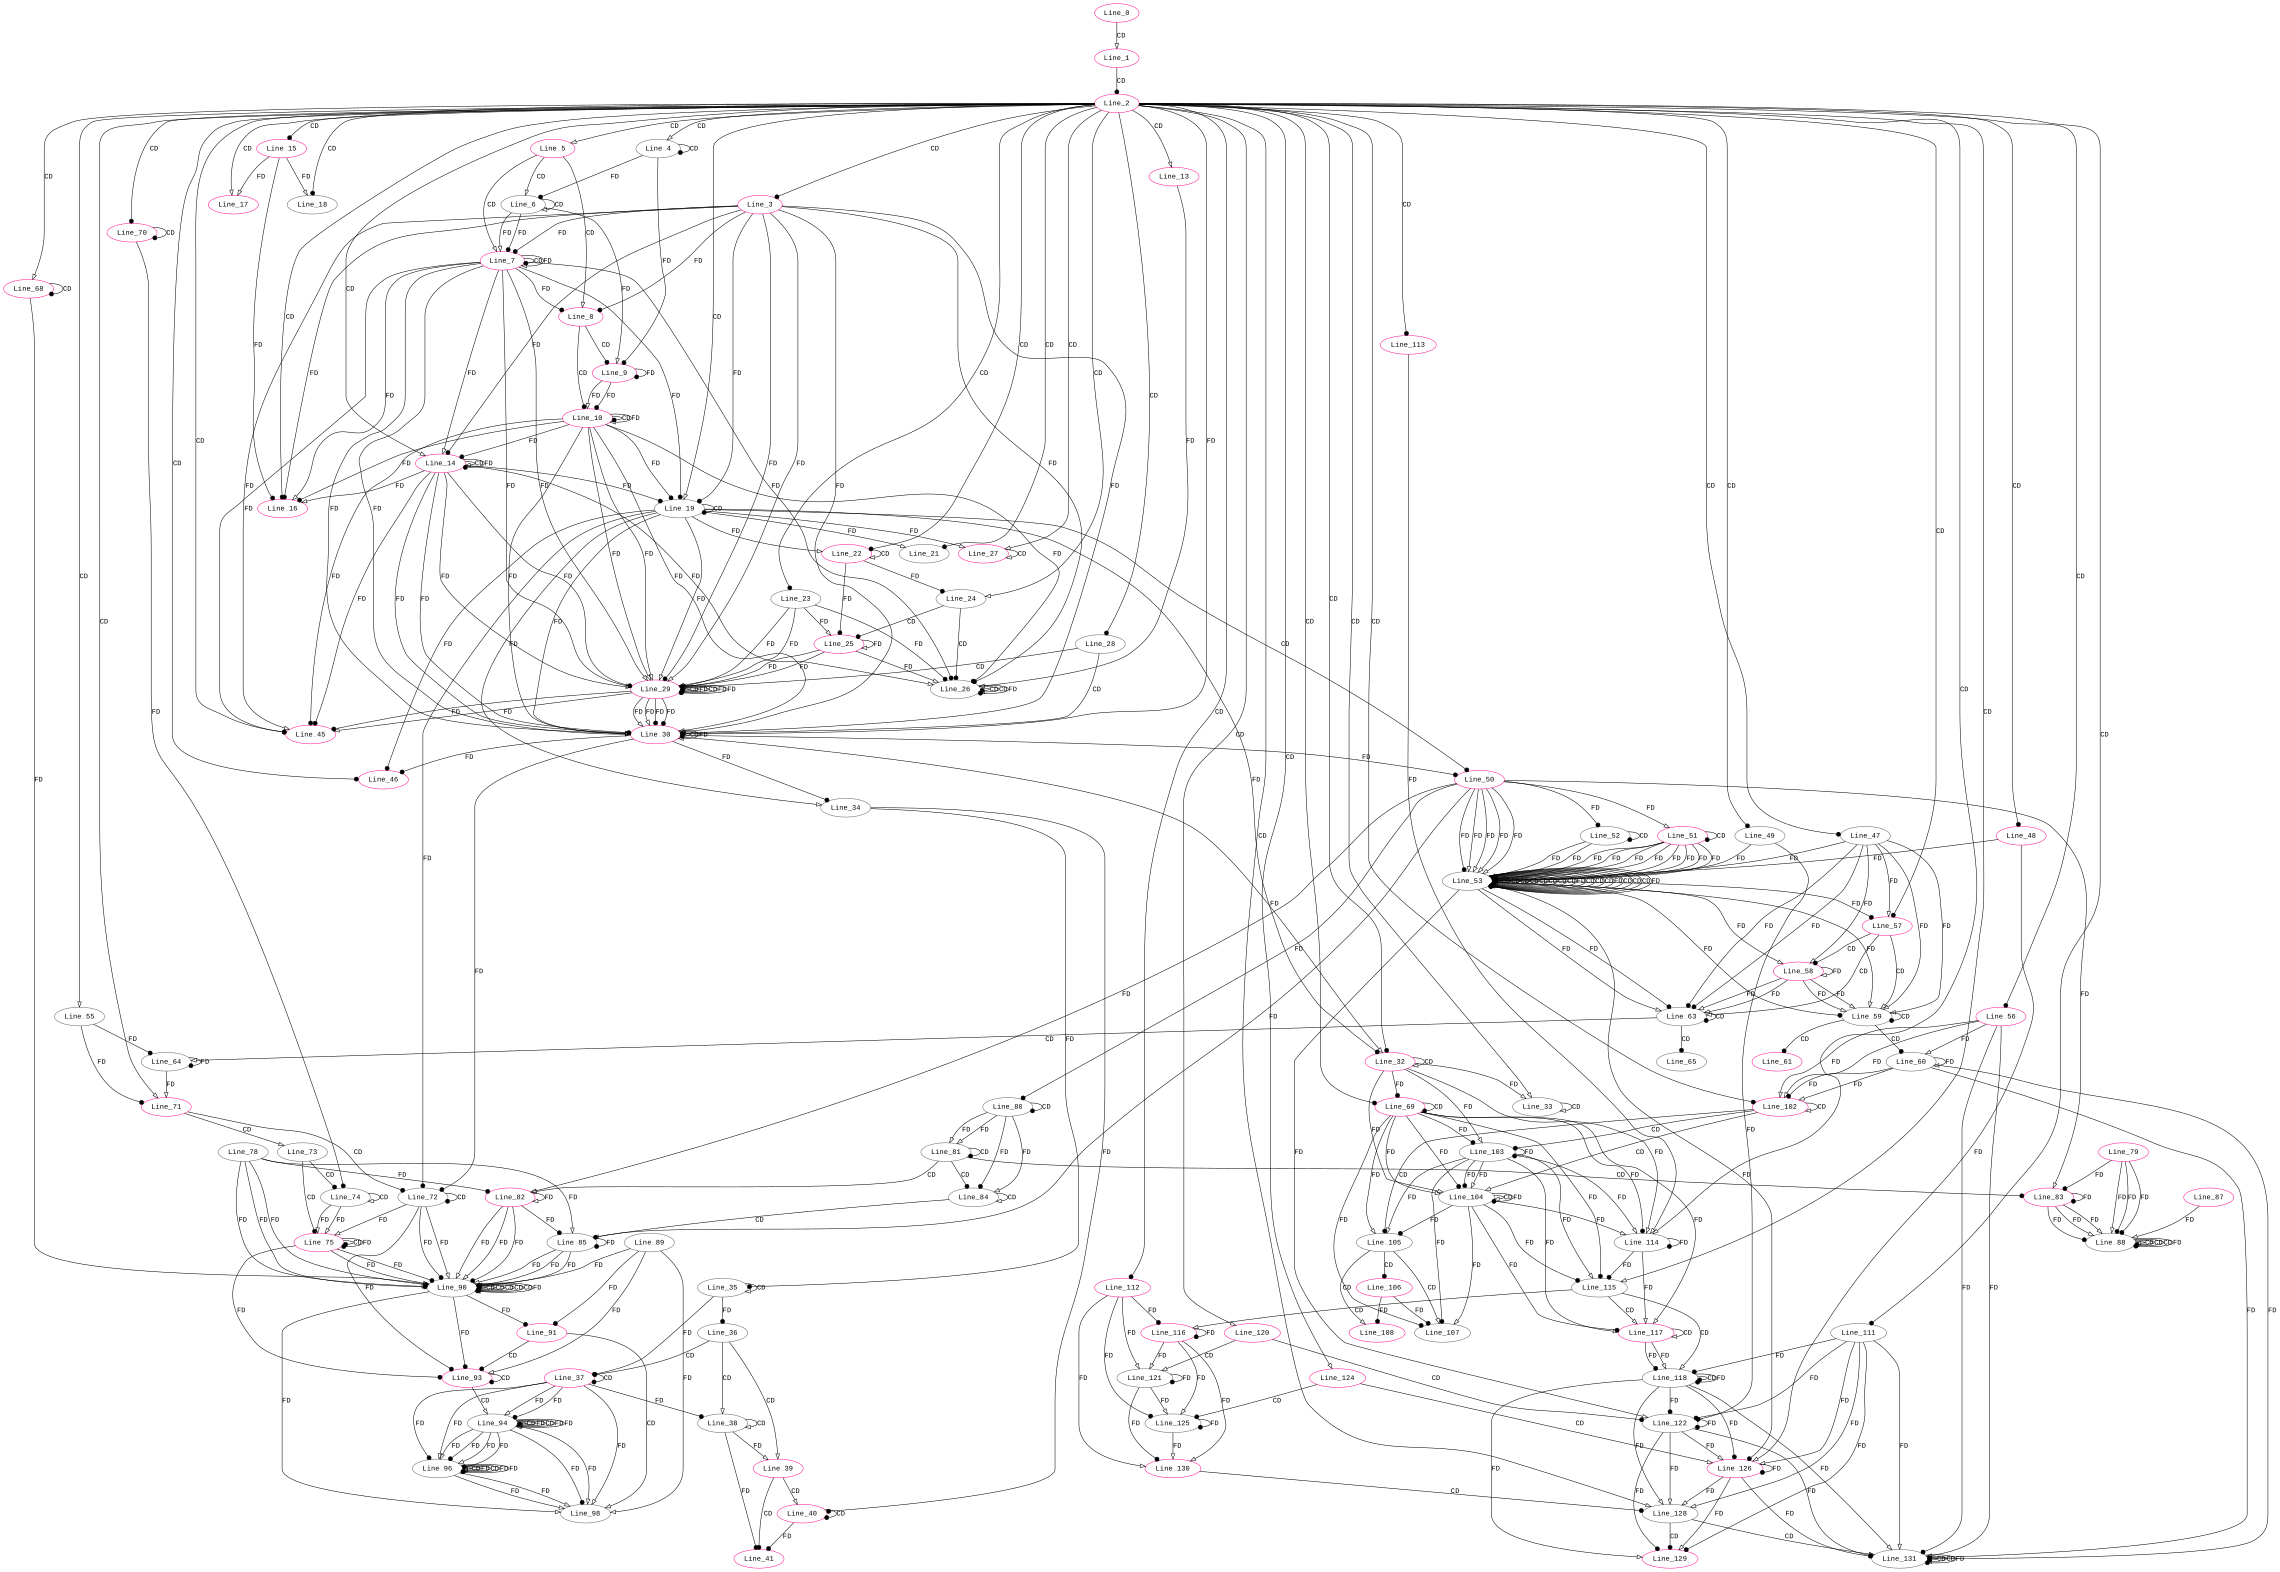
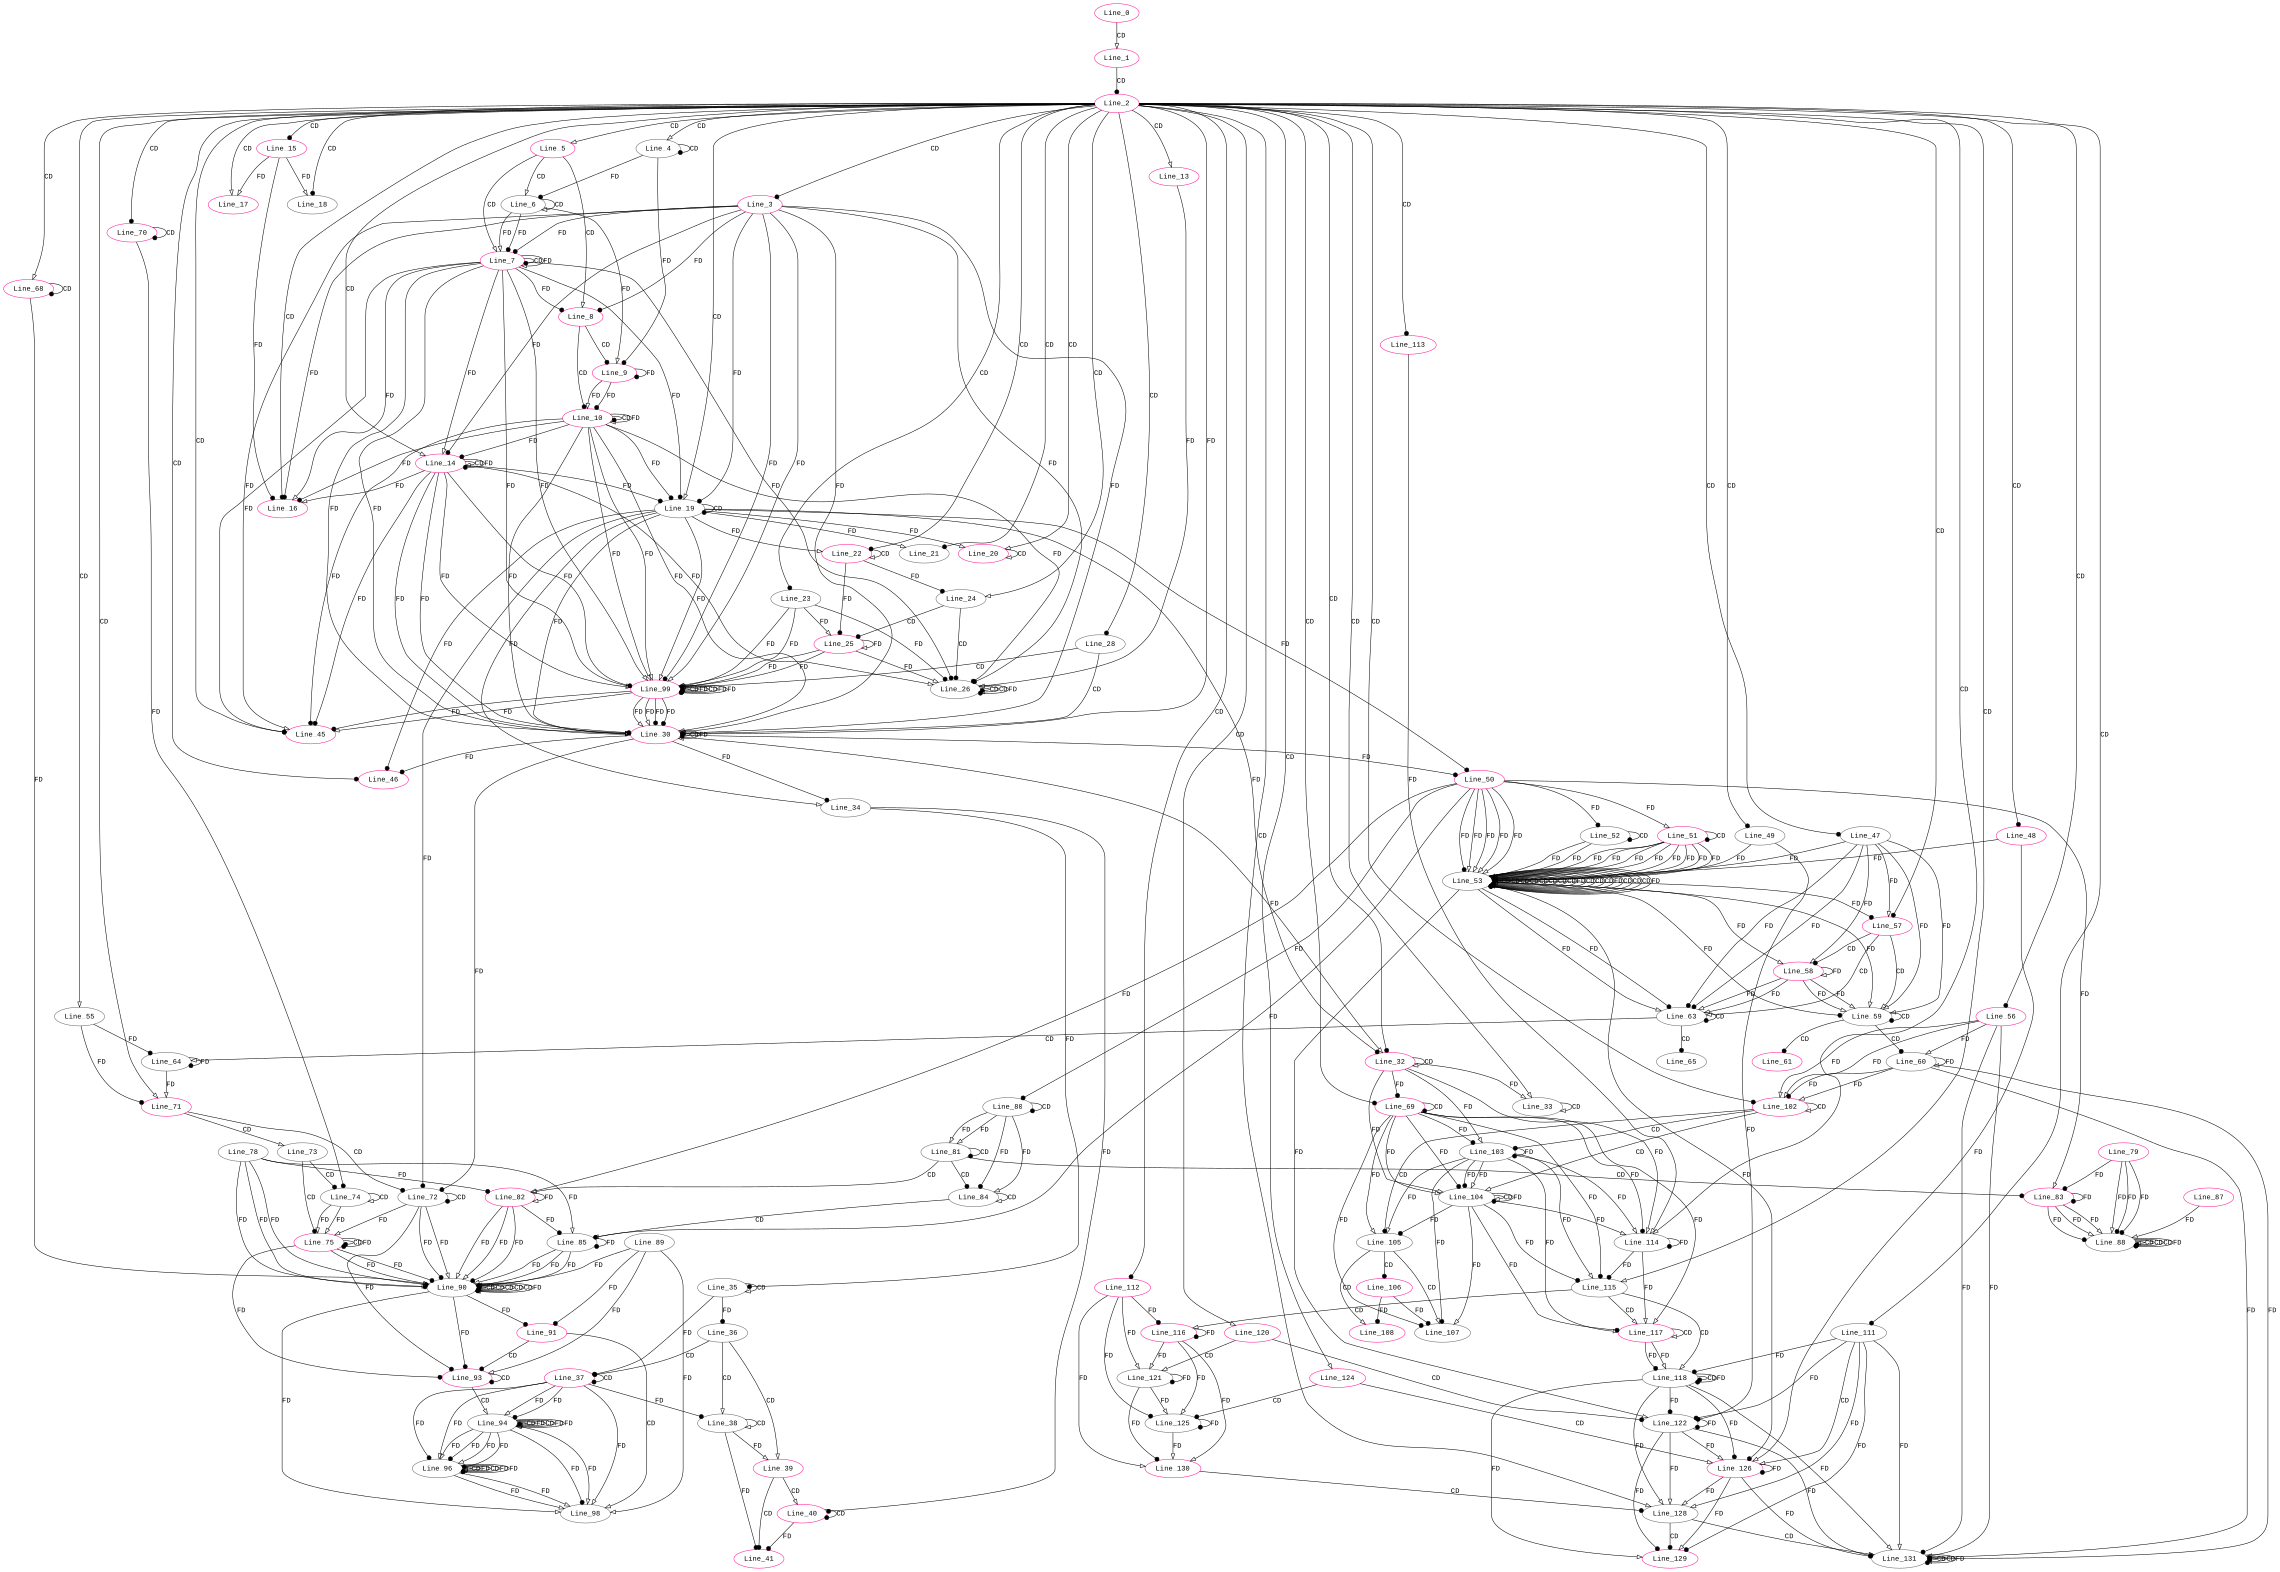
(983, 554) -> (983, 554)
(1285, 644) -> (1285, 644)
(656, 689) -> (656, 689)
(1845, 1401) -> (1845, 1401)
